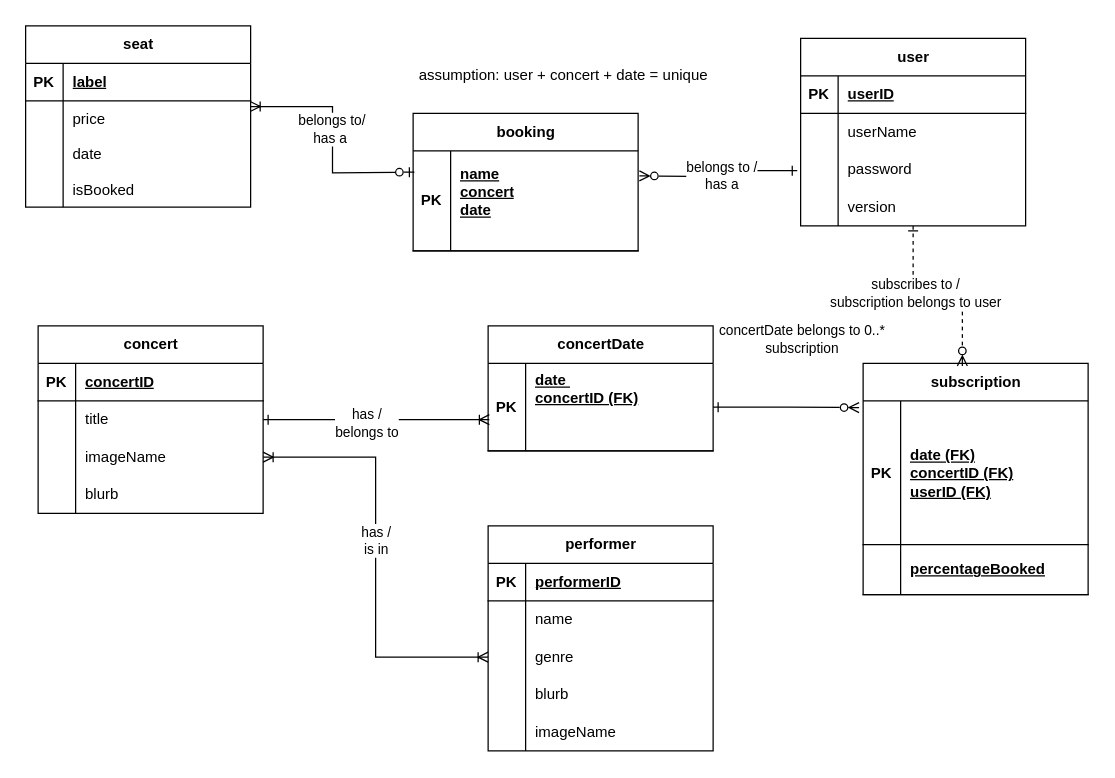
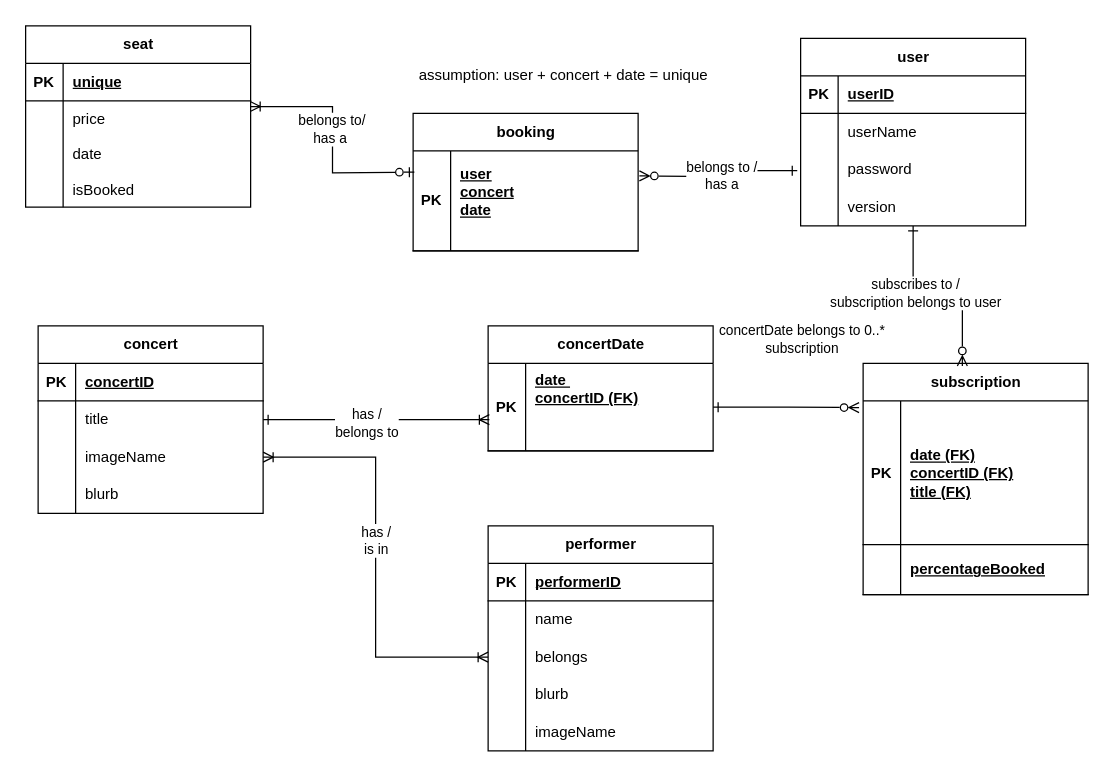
(90, 82) -> (96, 82)
(490, 201) -> (490, 201)
(913, 253) -> (913, 253)
(967, 473) -> (967, 473)
(557, 657) -> (563, 657)
